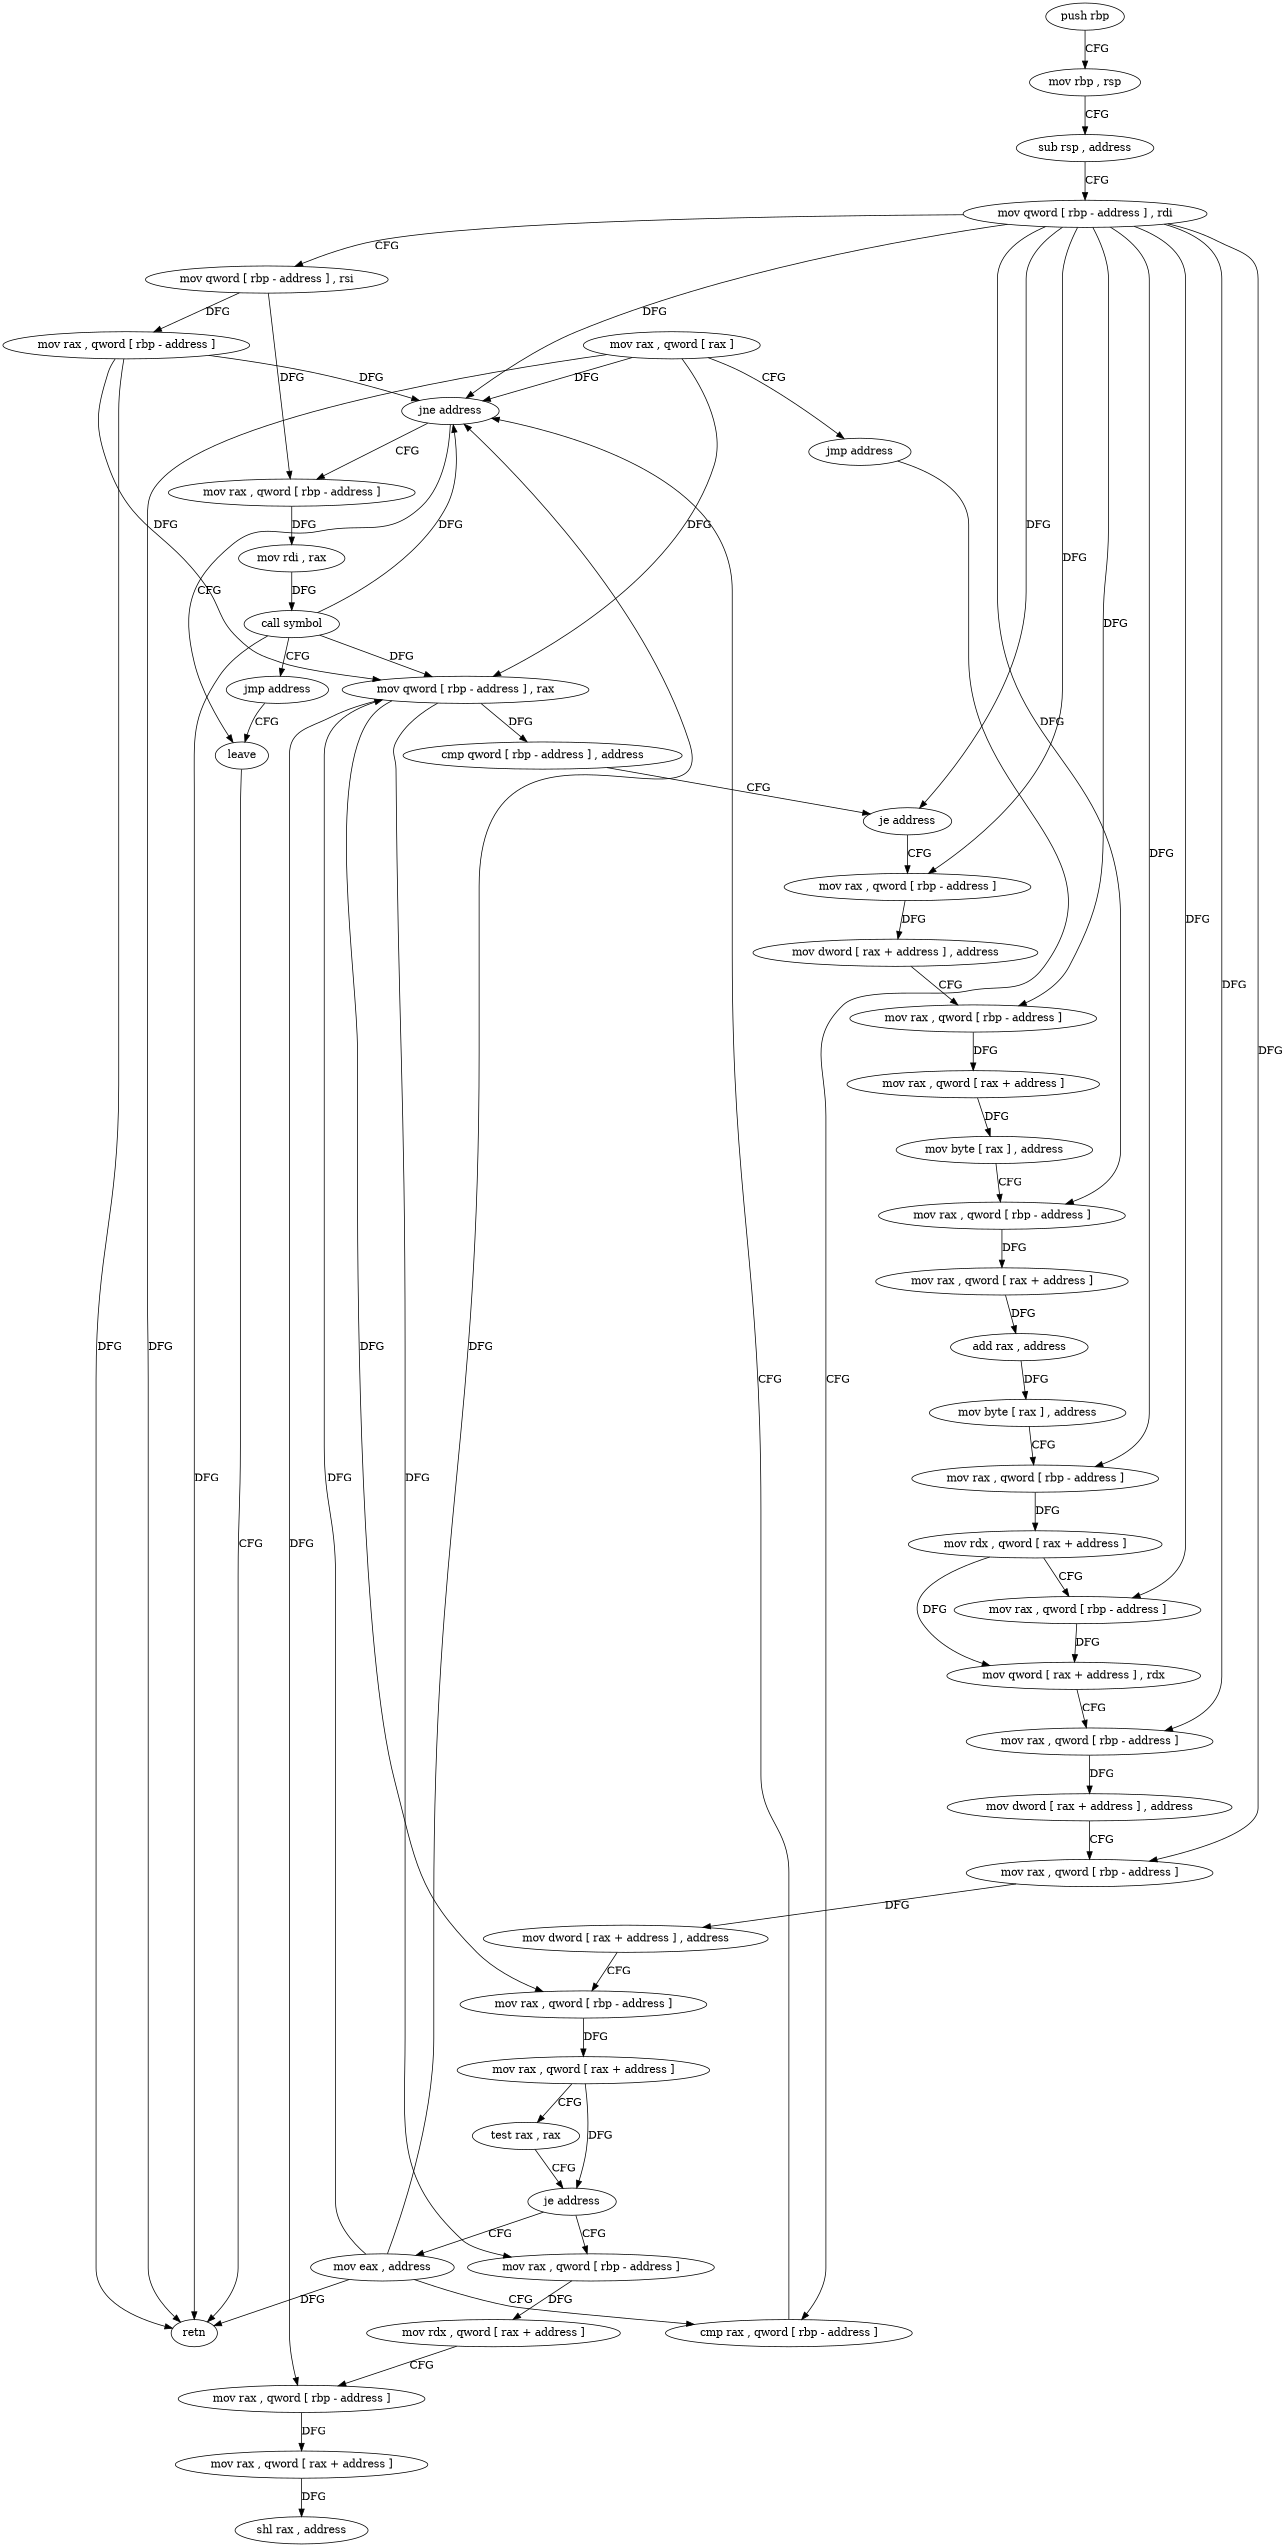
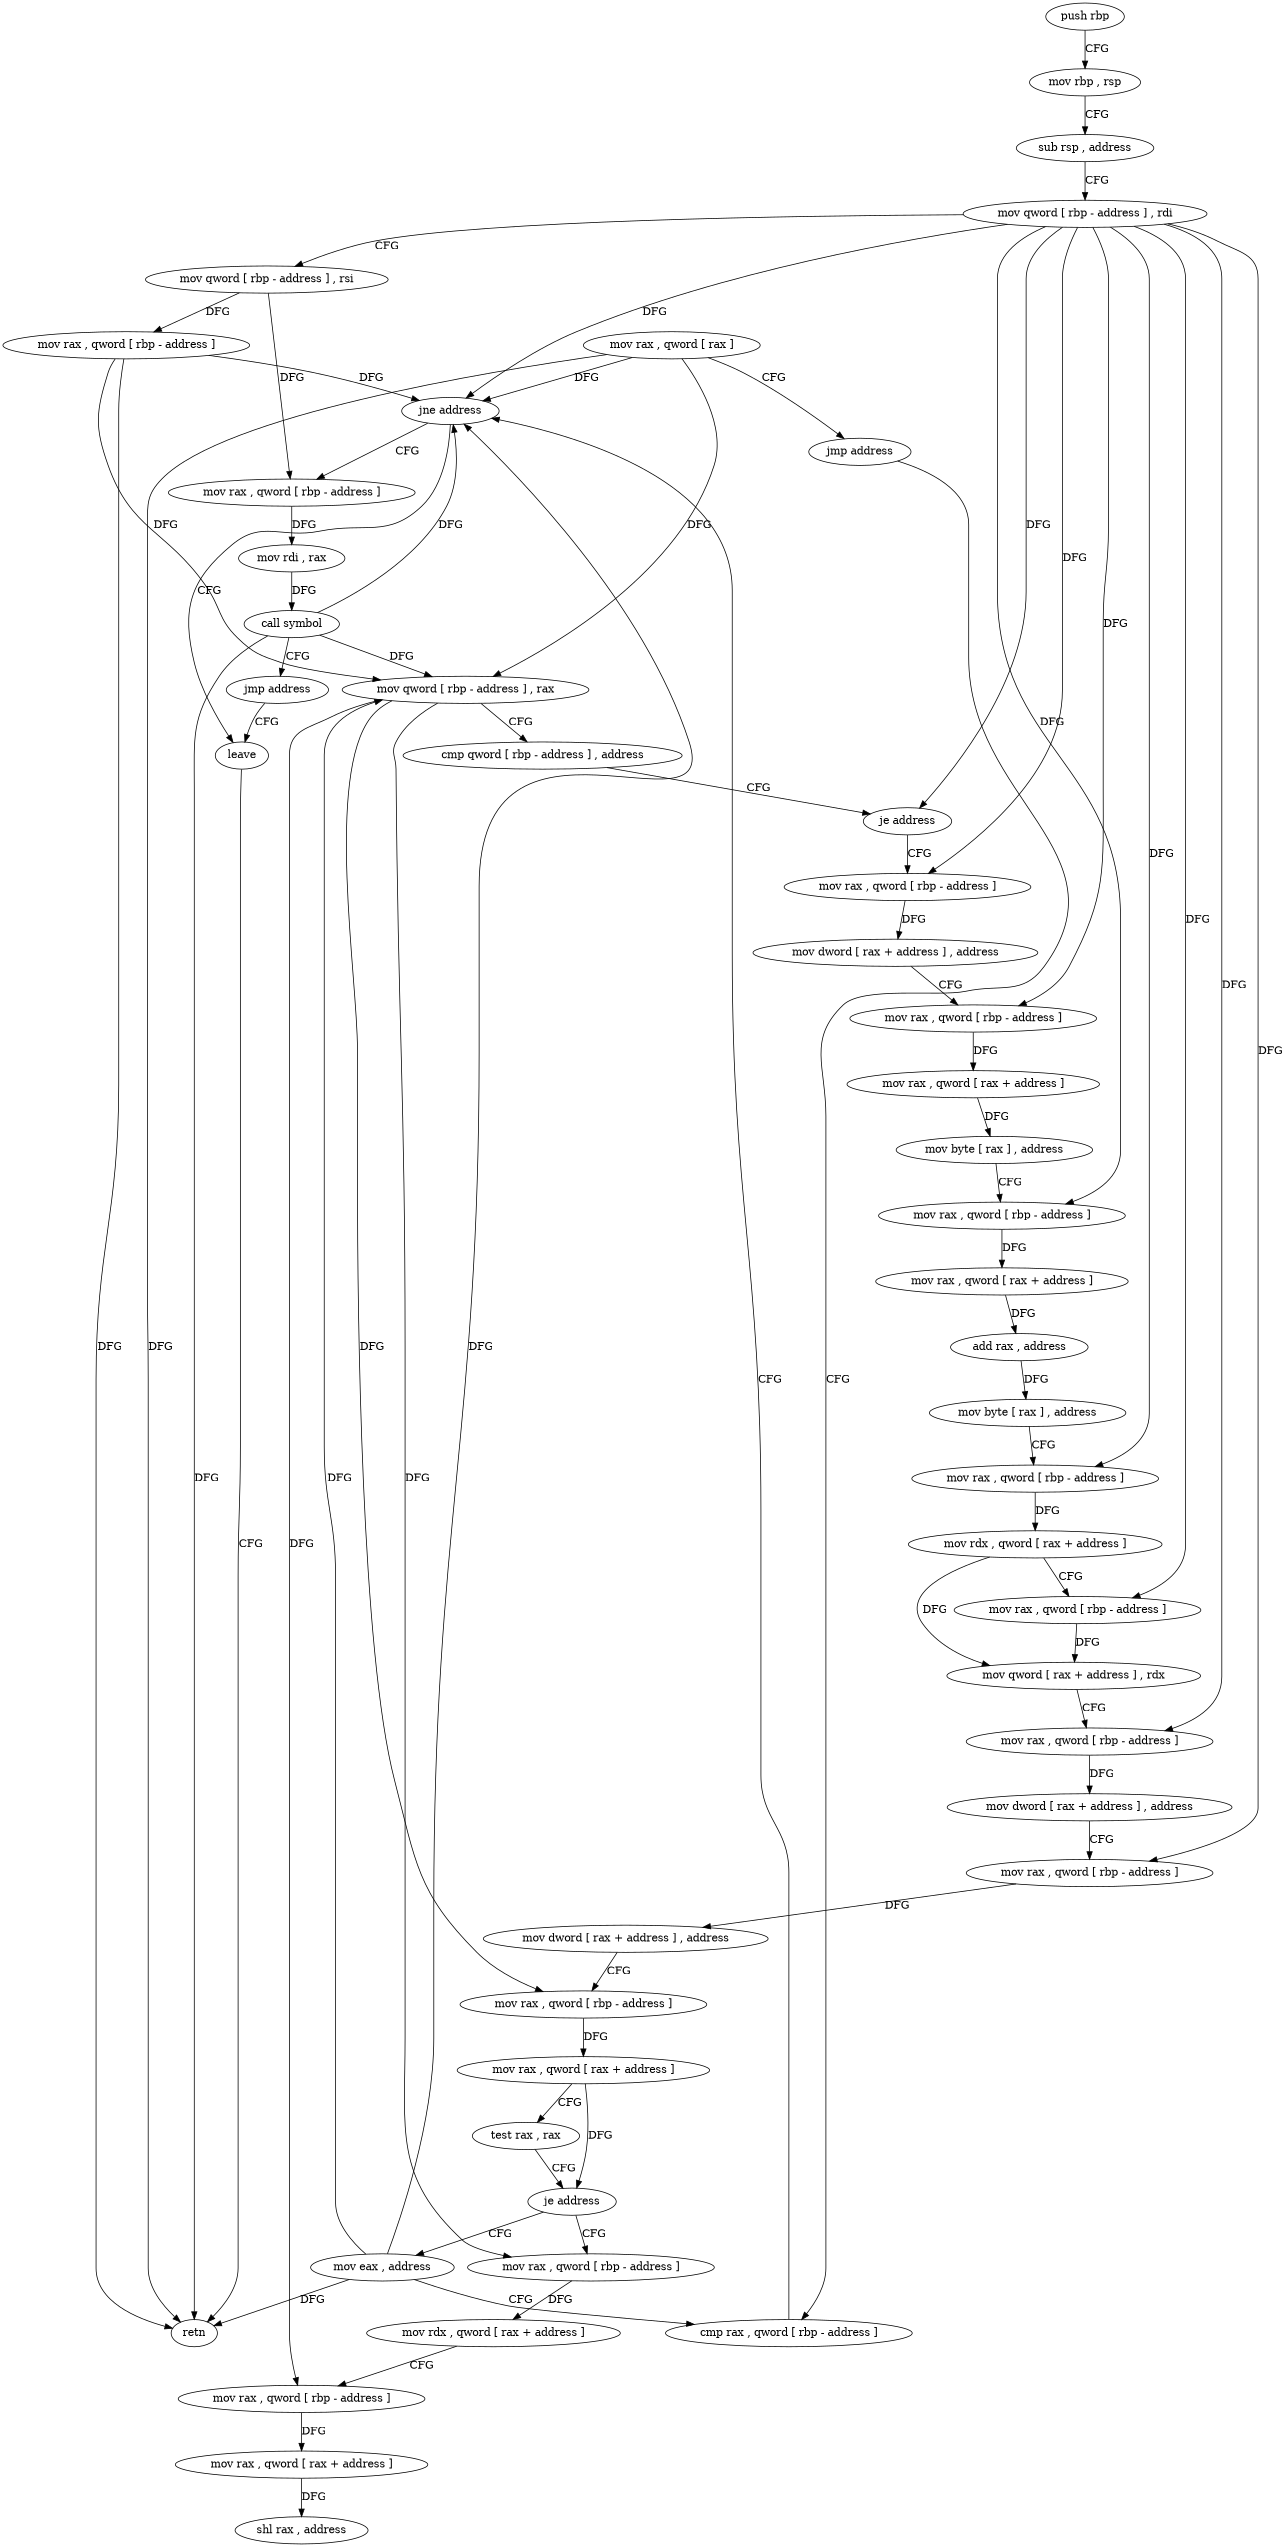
(521, 723) -> (521, 723)
